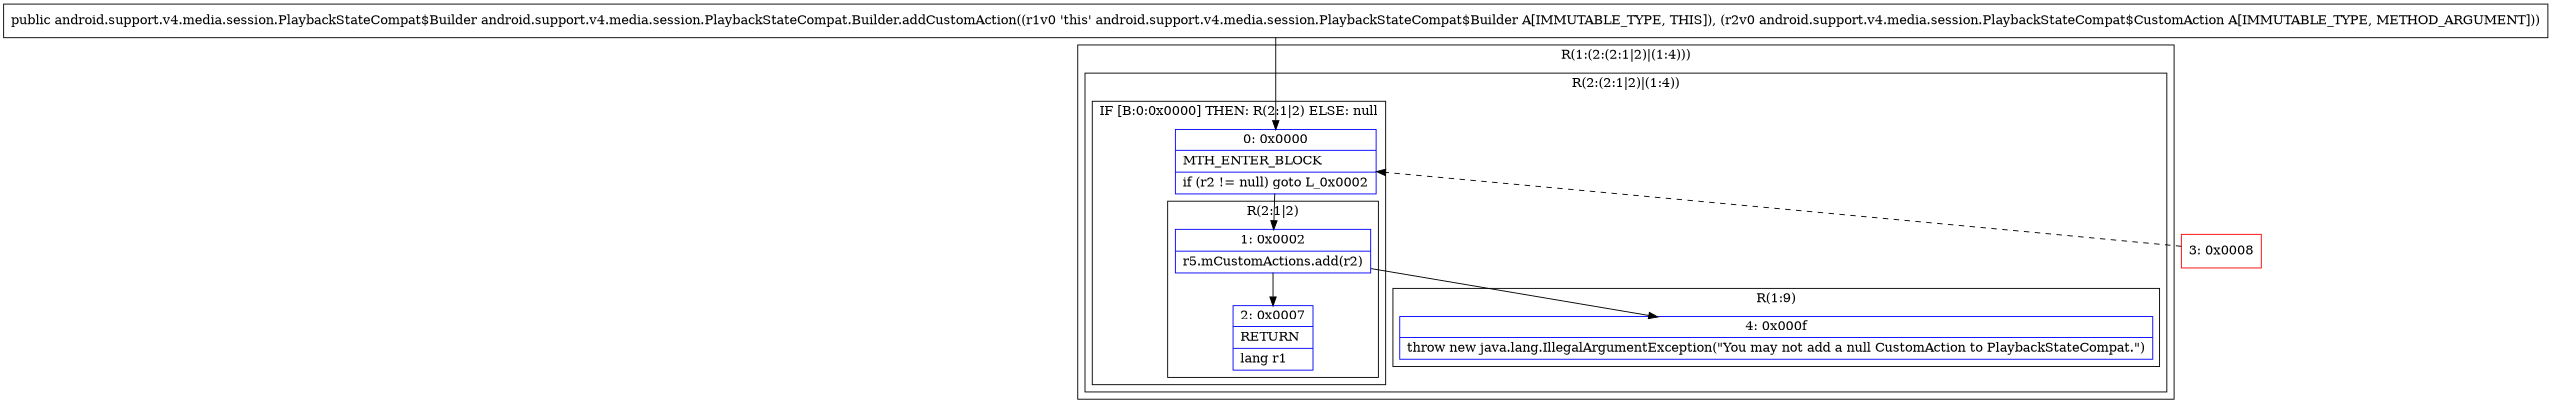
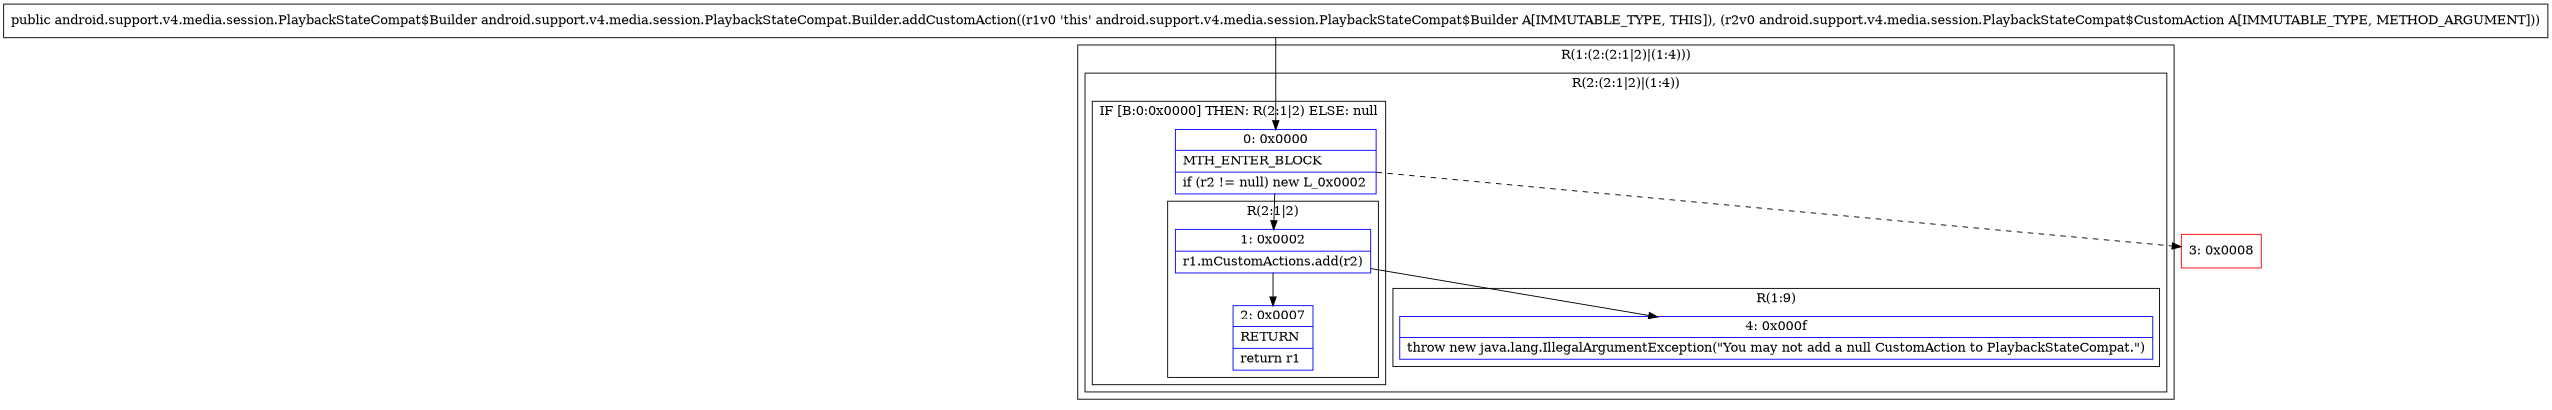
(1276, 183) -> (1274, 183)
(1783, 209) -> (1774, 209)
(1273, 262) -> (1273, 262)
(1264, 359) -> (1271, 359)
